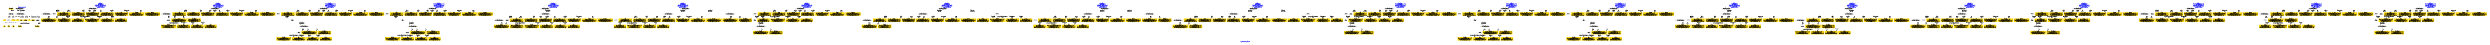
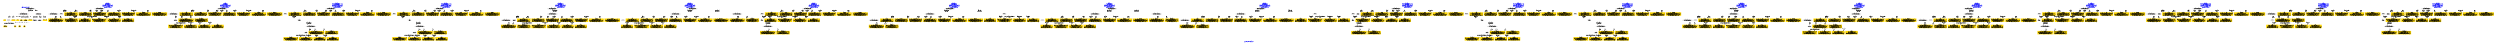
(11, 11) -> (42, 17)
(29, 20) -> (30, 20)
(33, 20) -> (35, 20)
(37, 26) -> none
